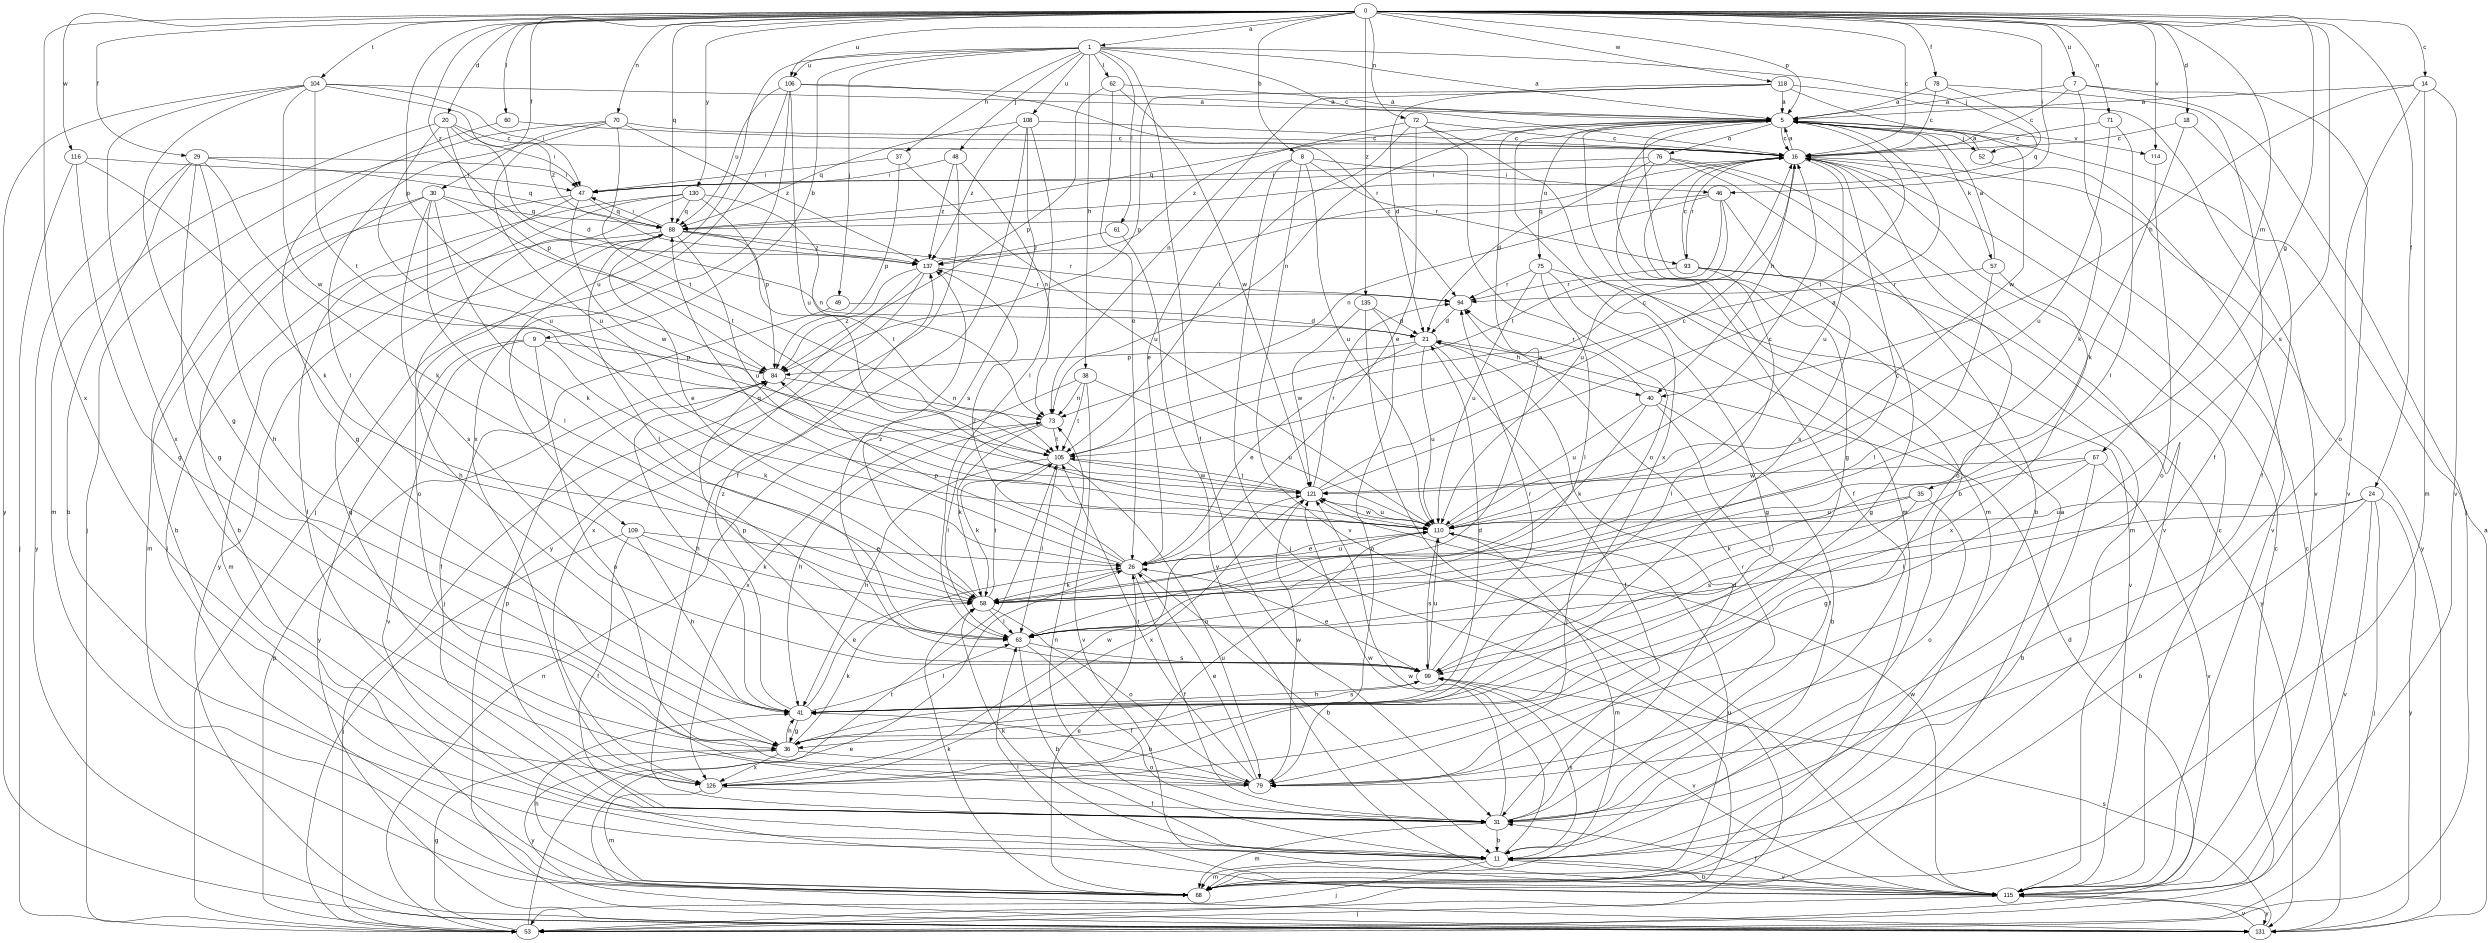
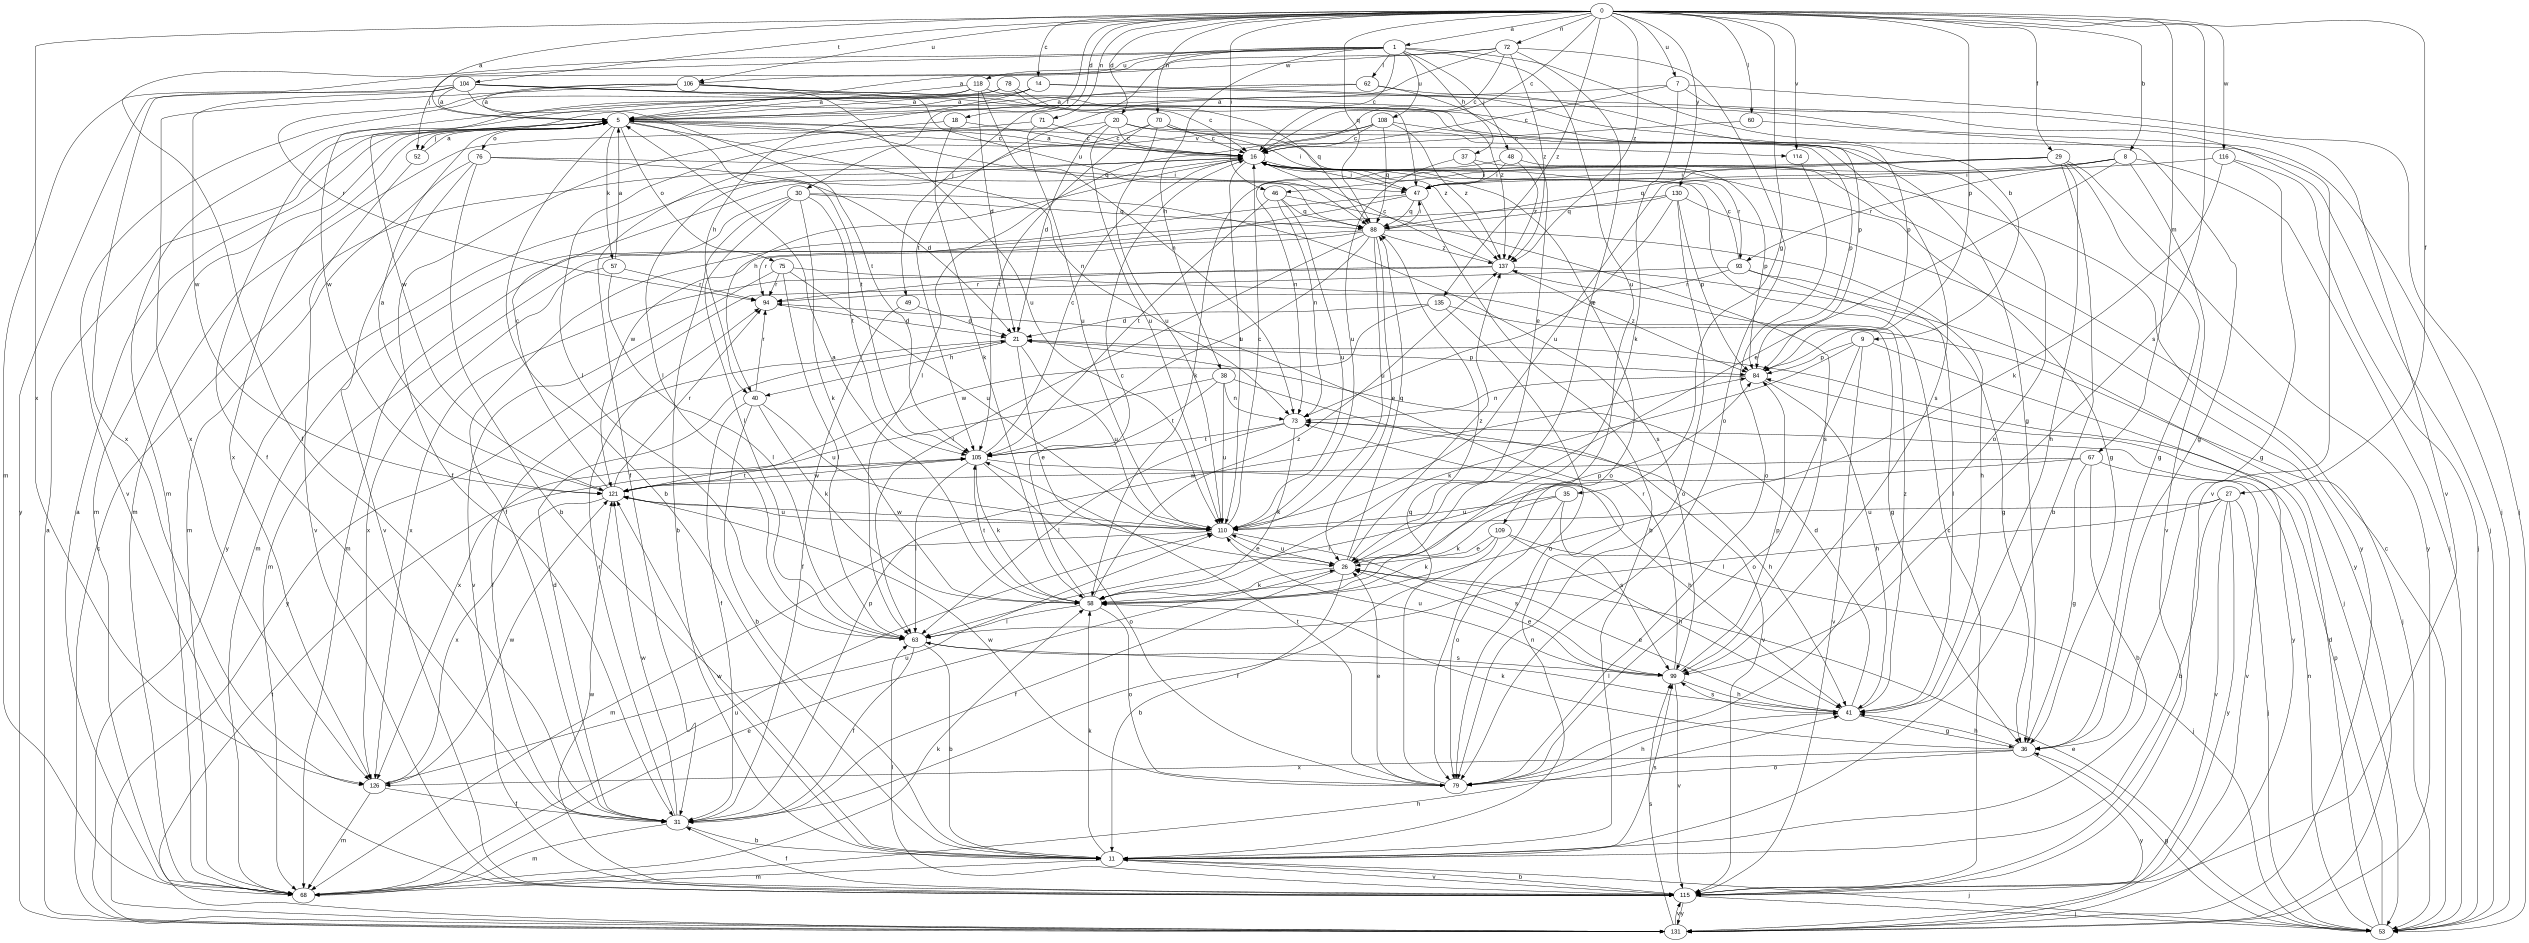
(1671, 13) -> none
(1572, 47) -> (1243, 65)
(1787, 66) -> (481, 66)
(1117, 230) -> none
(2372, 494) -> (2229, 494)
(1892, 541) -> none
(168, 549) -> (348, 549)
